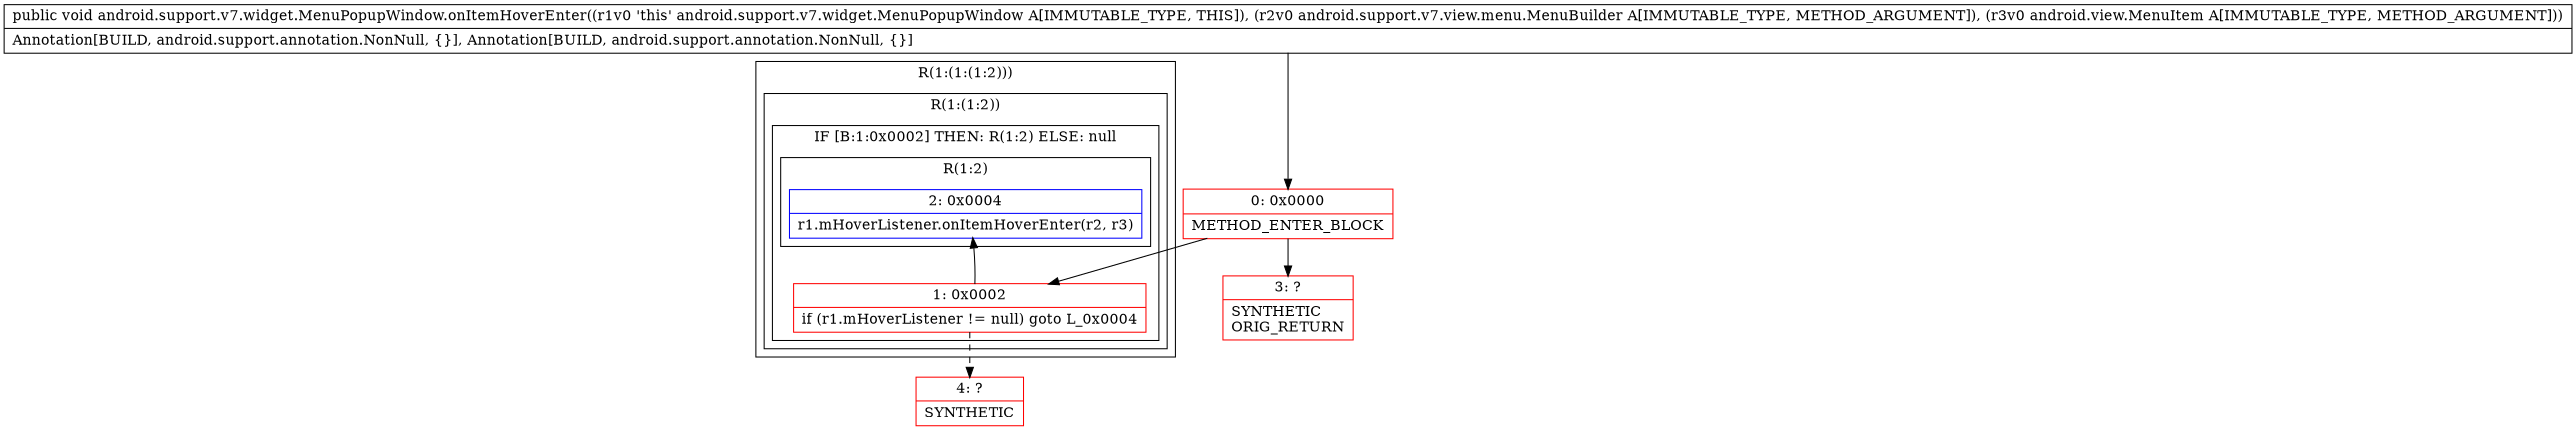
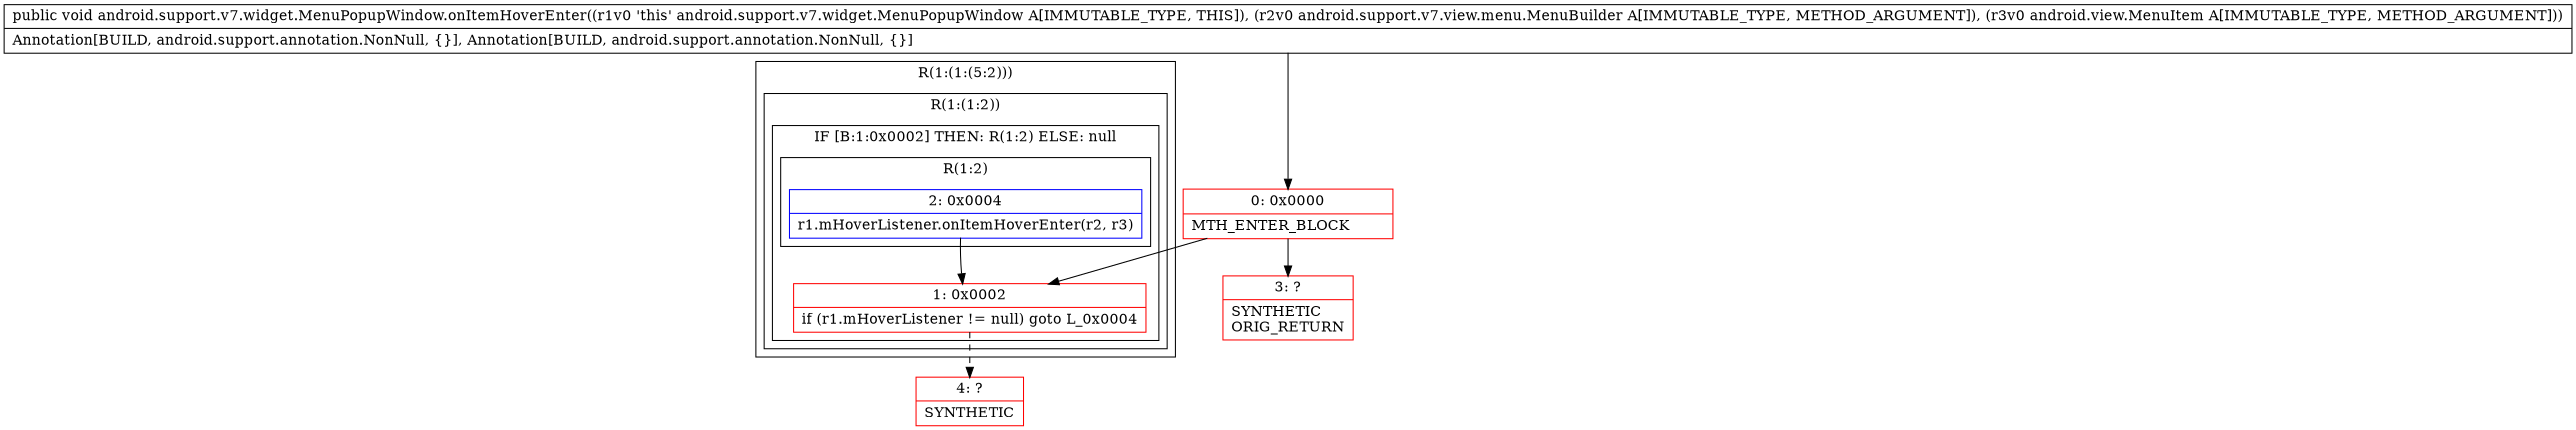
(966, 73) -> (966, 73)
(1288, 226) -> (1271, 226)
(975, 266) -> (961, 256)
